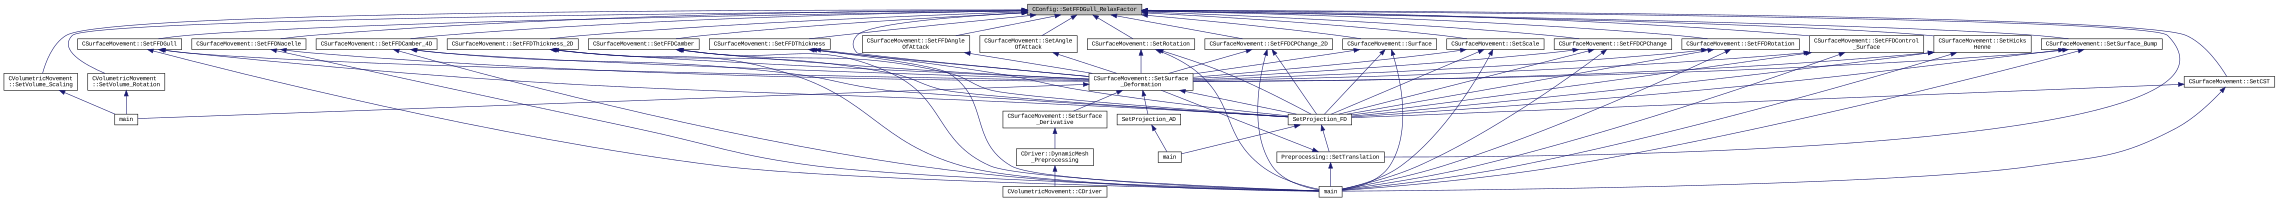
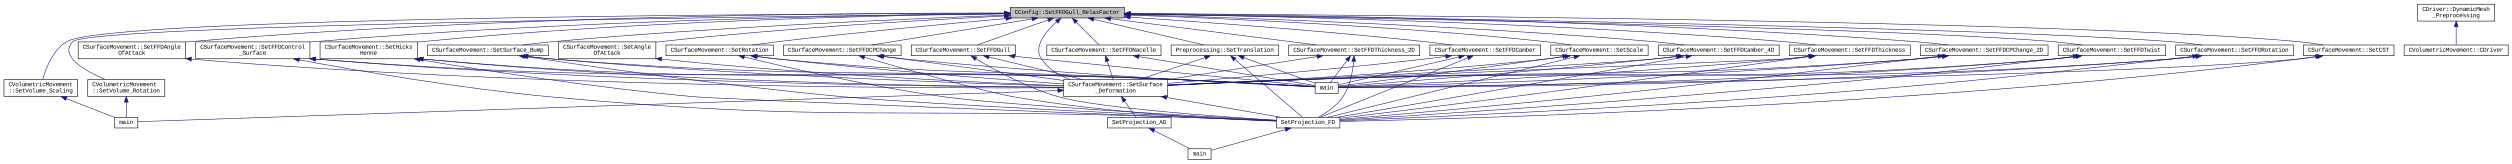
(1390, 44) -> (2112, 50)
(1055, 120) -> none
(1326, 141) -> (1269, 88)
